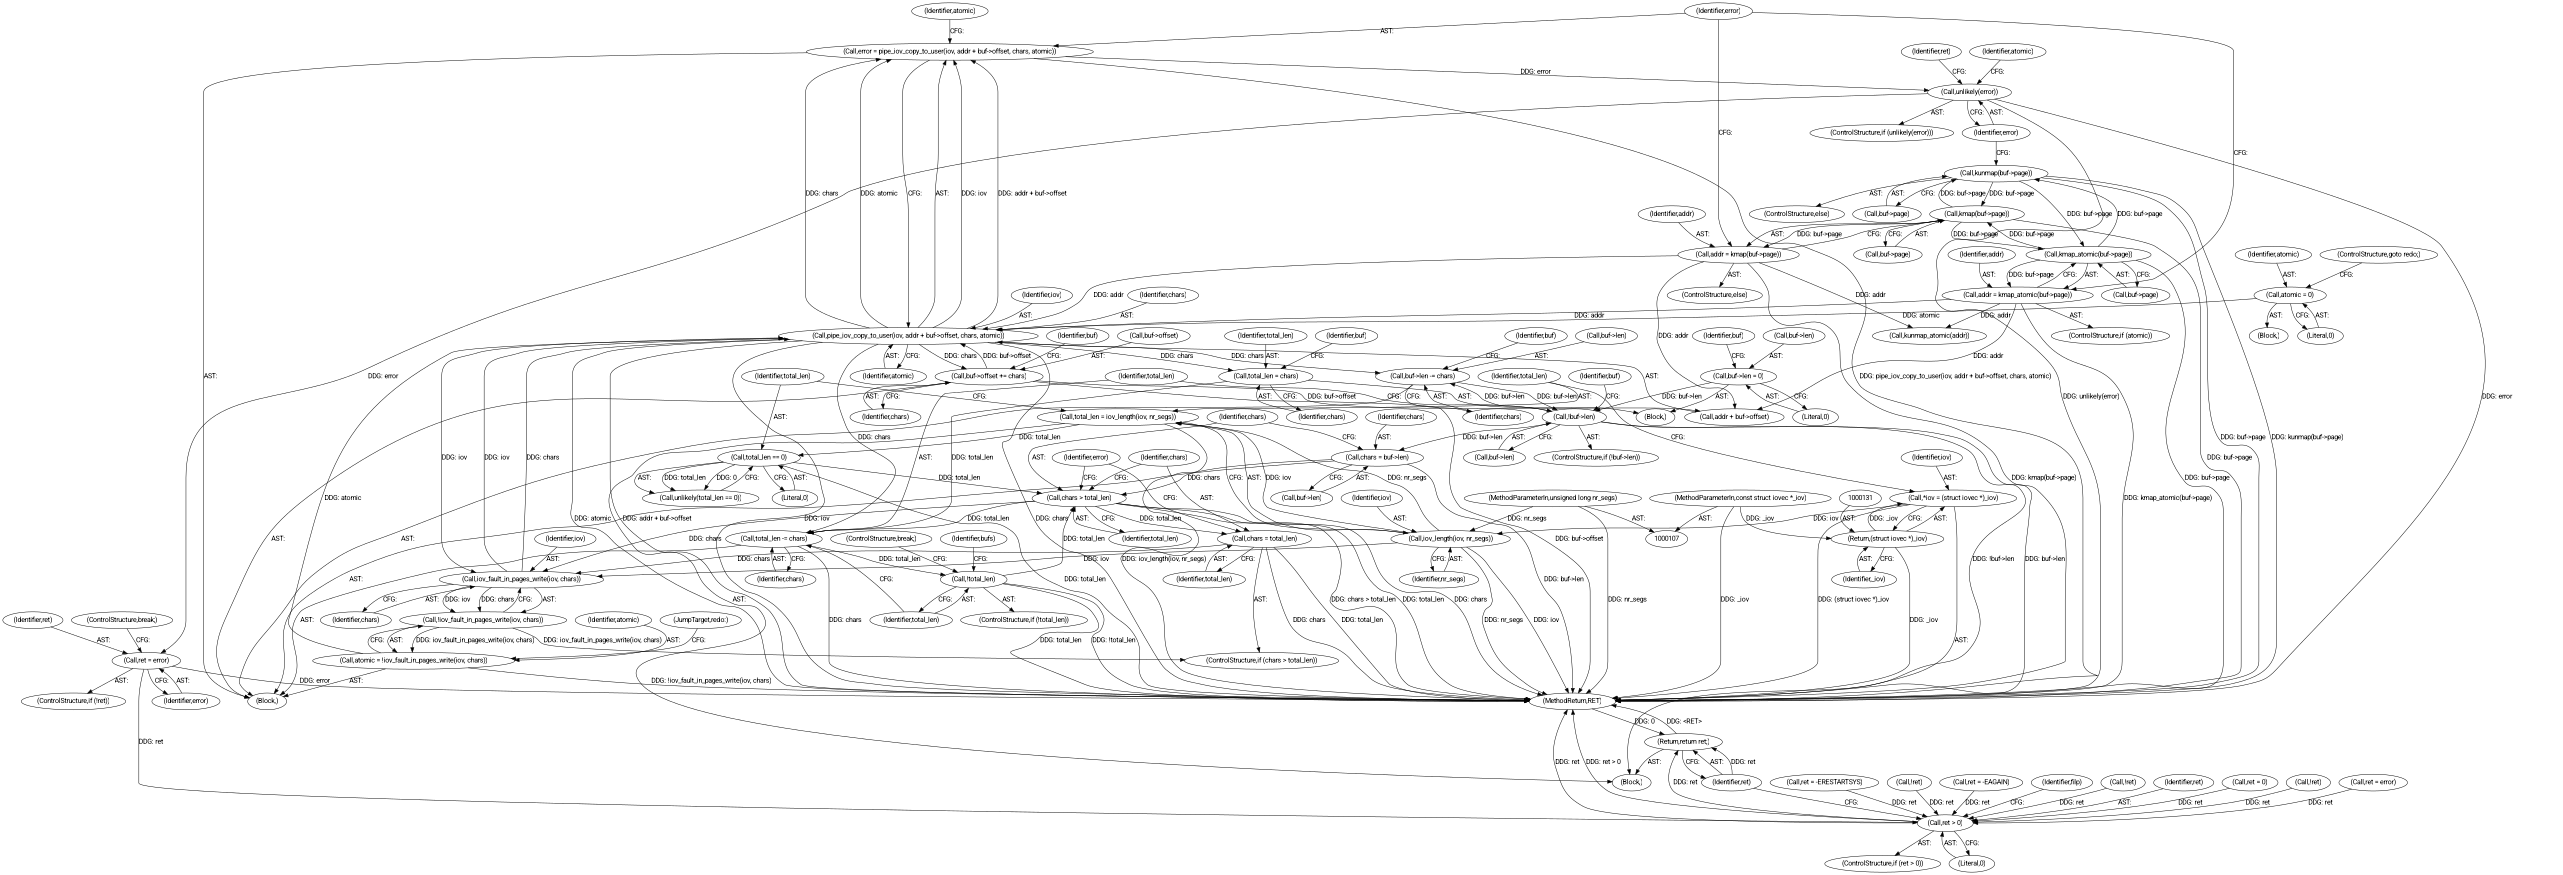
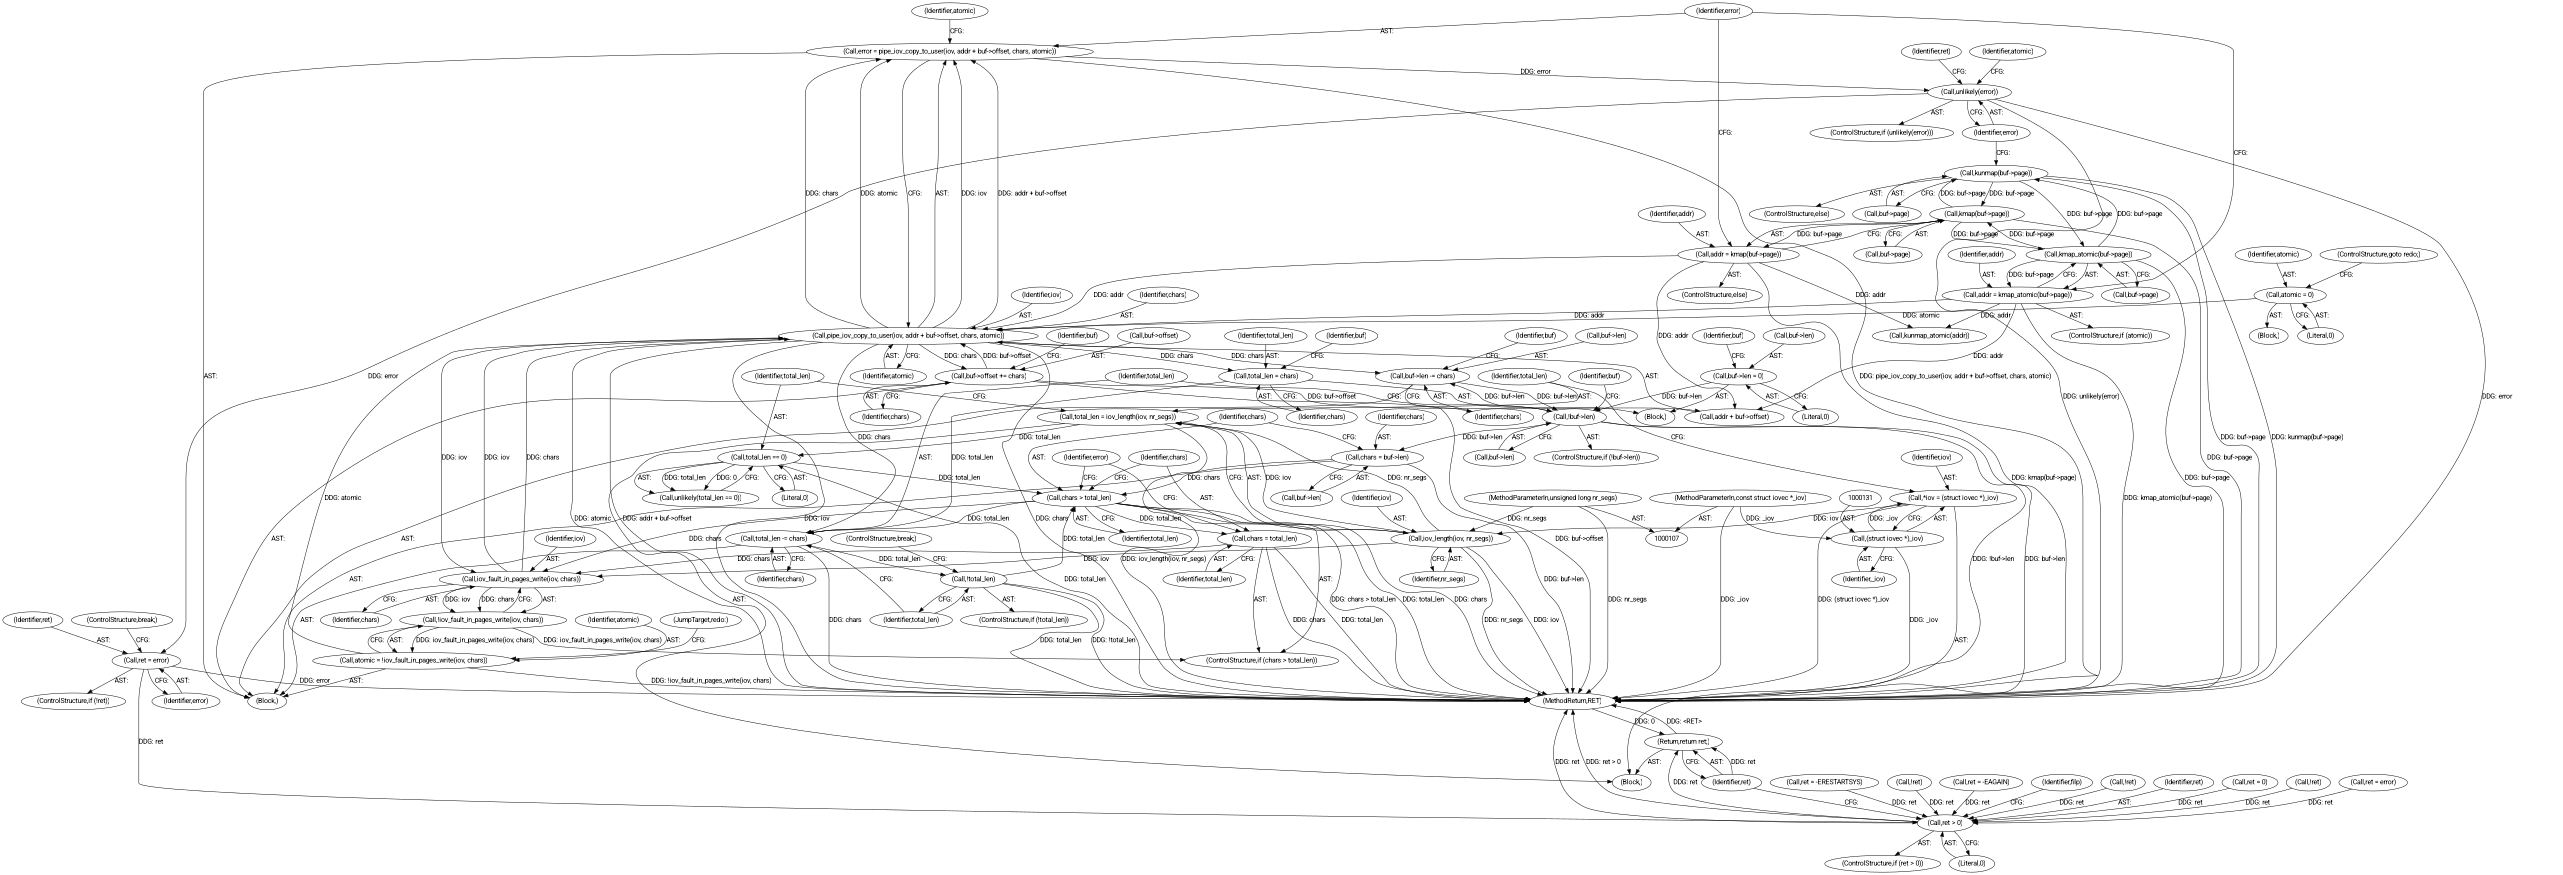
none -> (1317, 537)
(974, 539) -> none
(1887, 539) -> (1887, 539)
